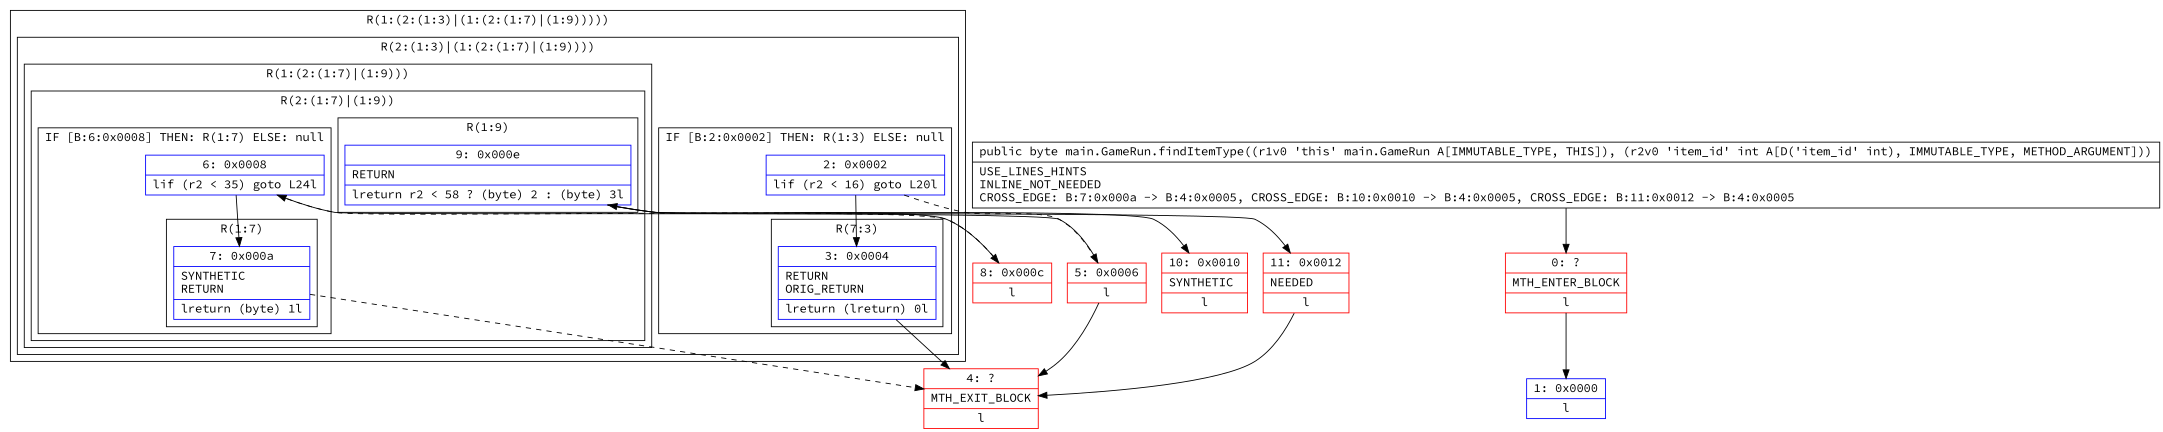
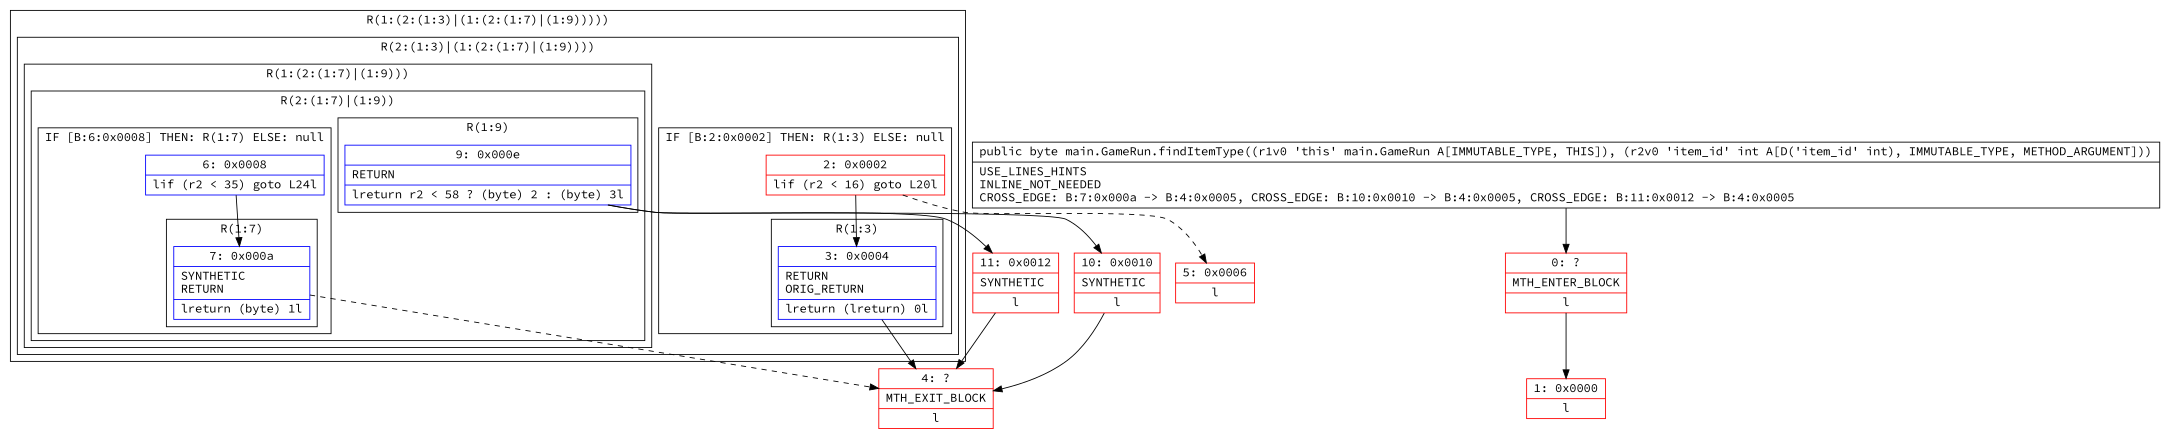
(855, 175) -> (855, 175)
(701, 214) -> none
(857, 229) -> (857, 229)
(1012, 283) -> none
(1292, 283) -> (1012, 283)
(1077, 341) -> (1063, 364)
(1566, 399) -> (1566, 399)
